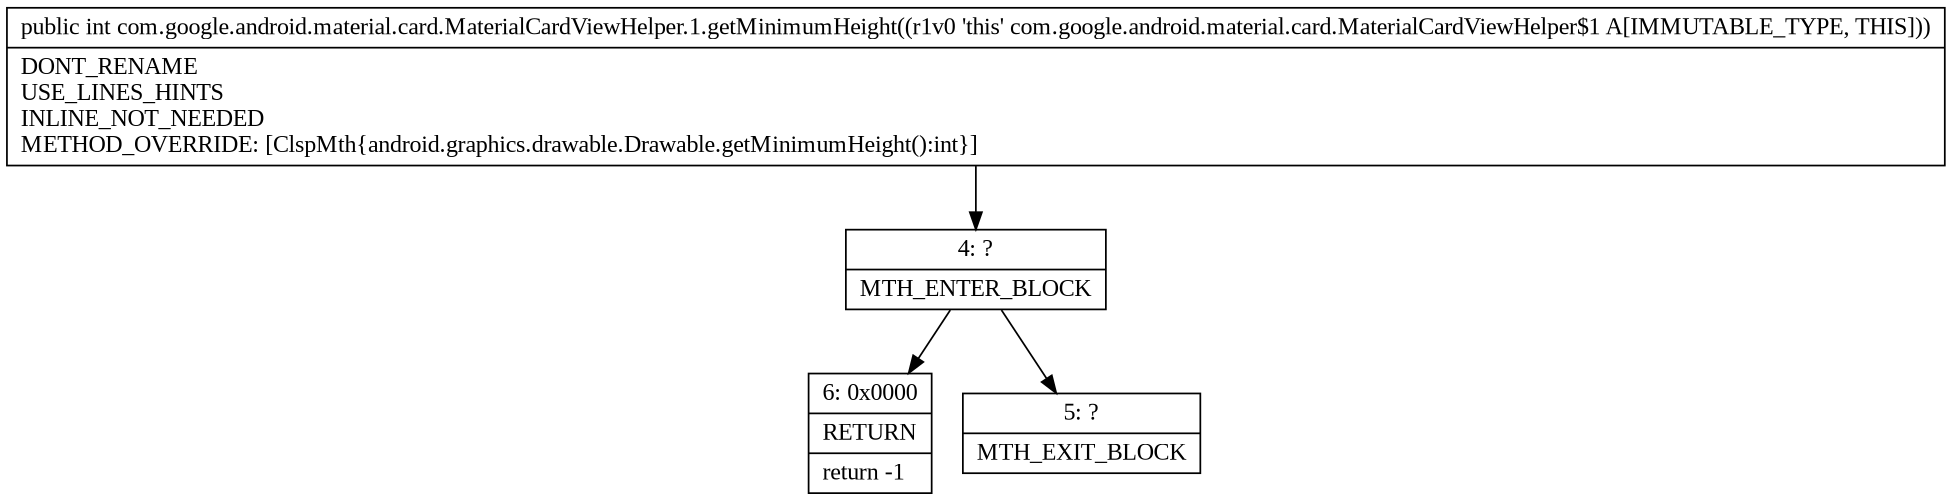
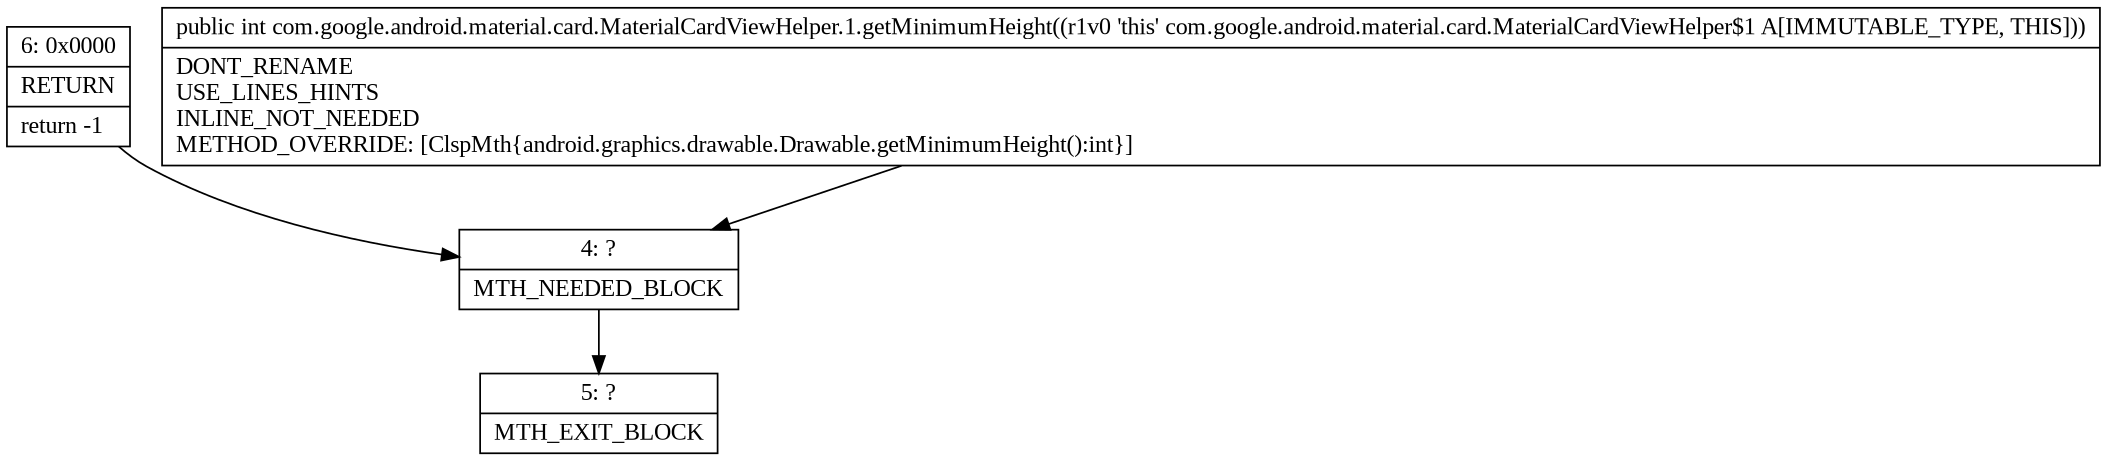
(976, 289) -> (599, 289)
(934, 334) -> (274, 218)
